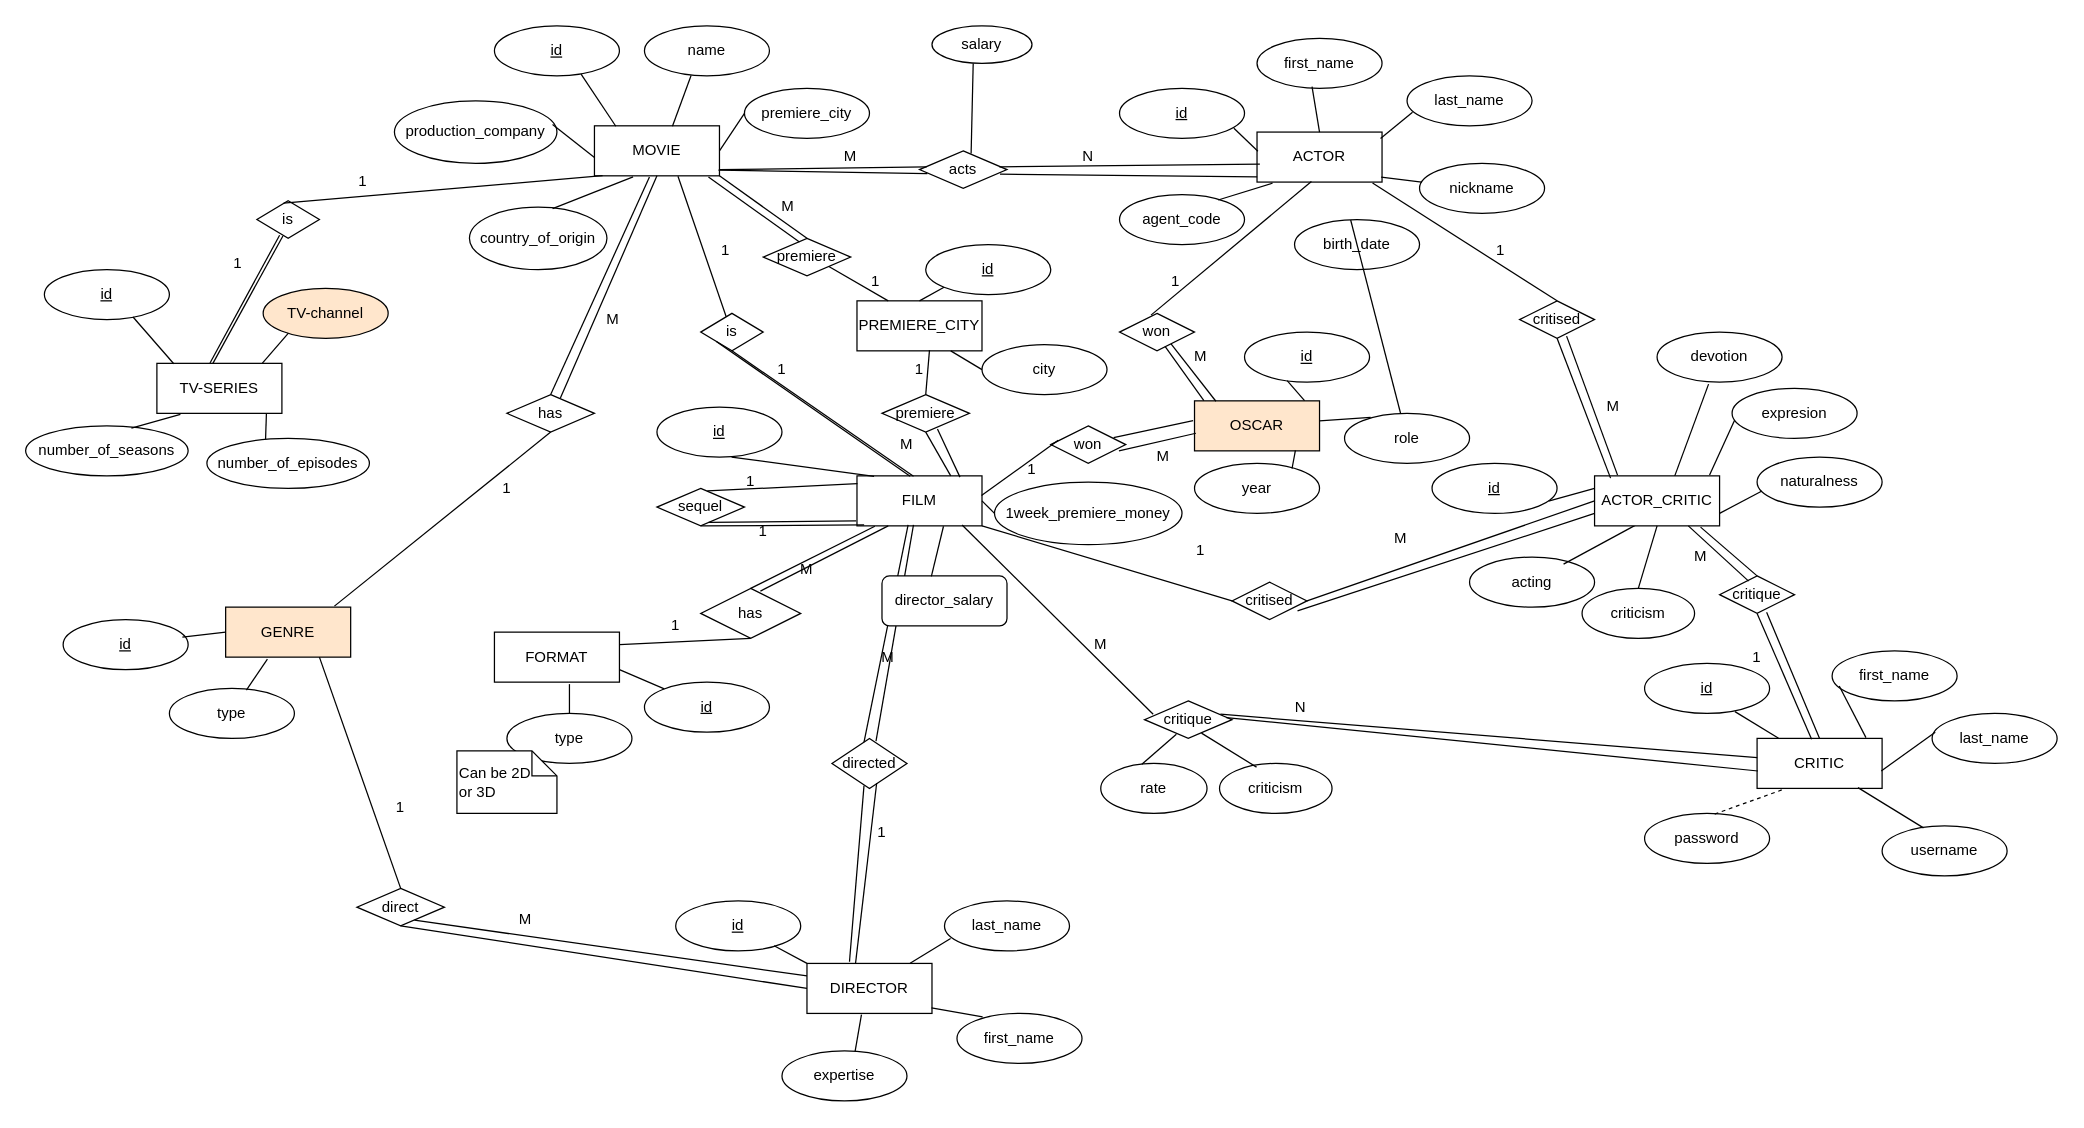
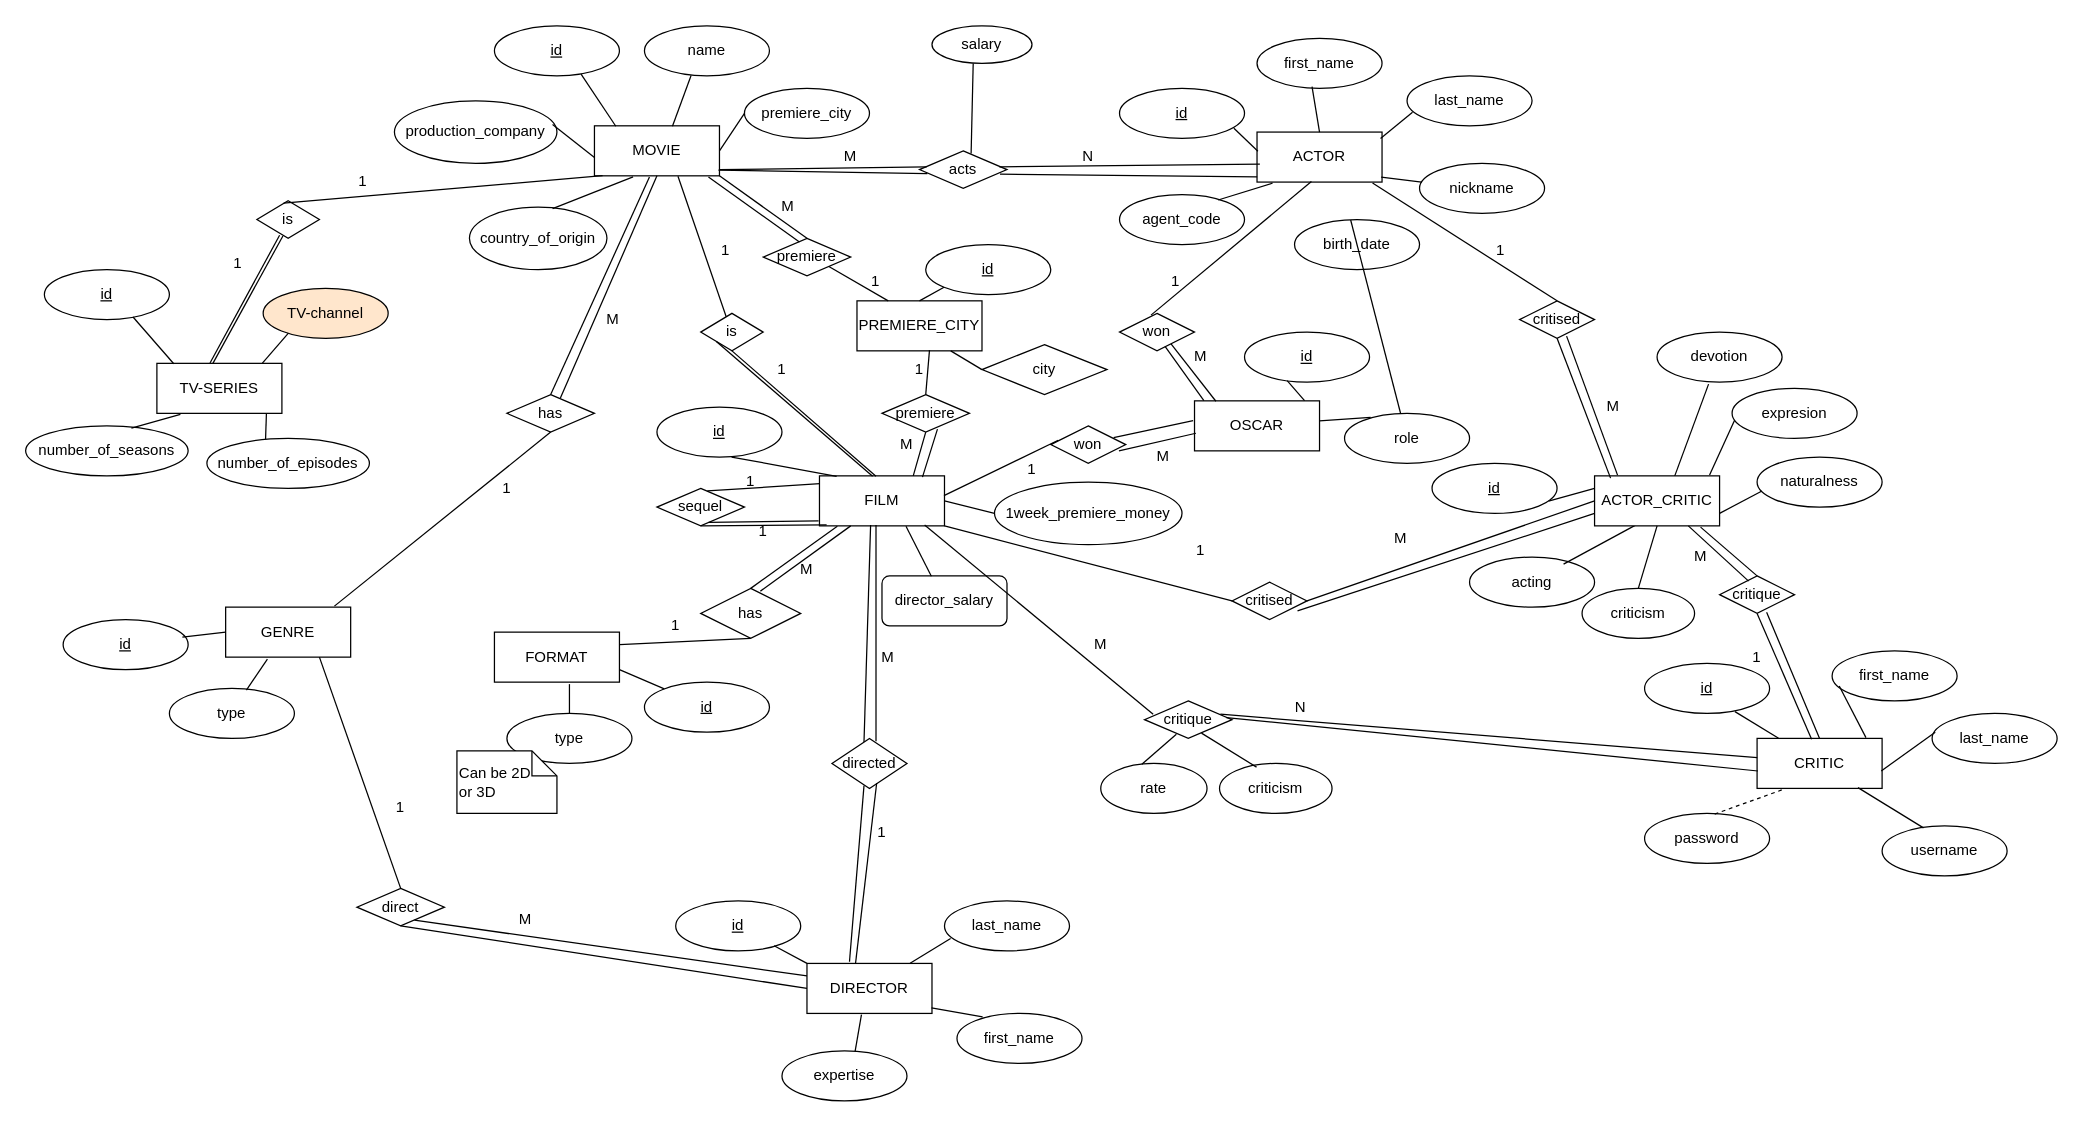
(1044, 369) -> (1044, 369)
(1257, 426) -> (1257, 426)
(1294, 459) -> none
(1257, 488) -> none
(919, 501) -> (882, 501)
(288, 632) -> (288, 632)
